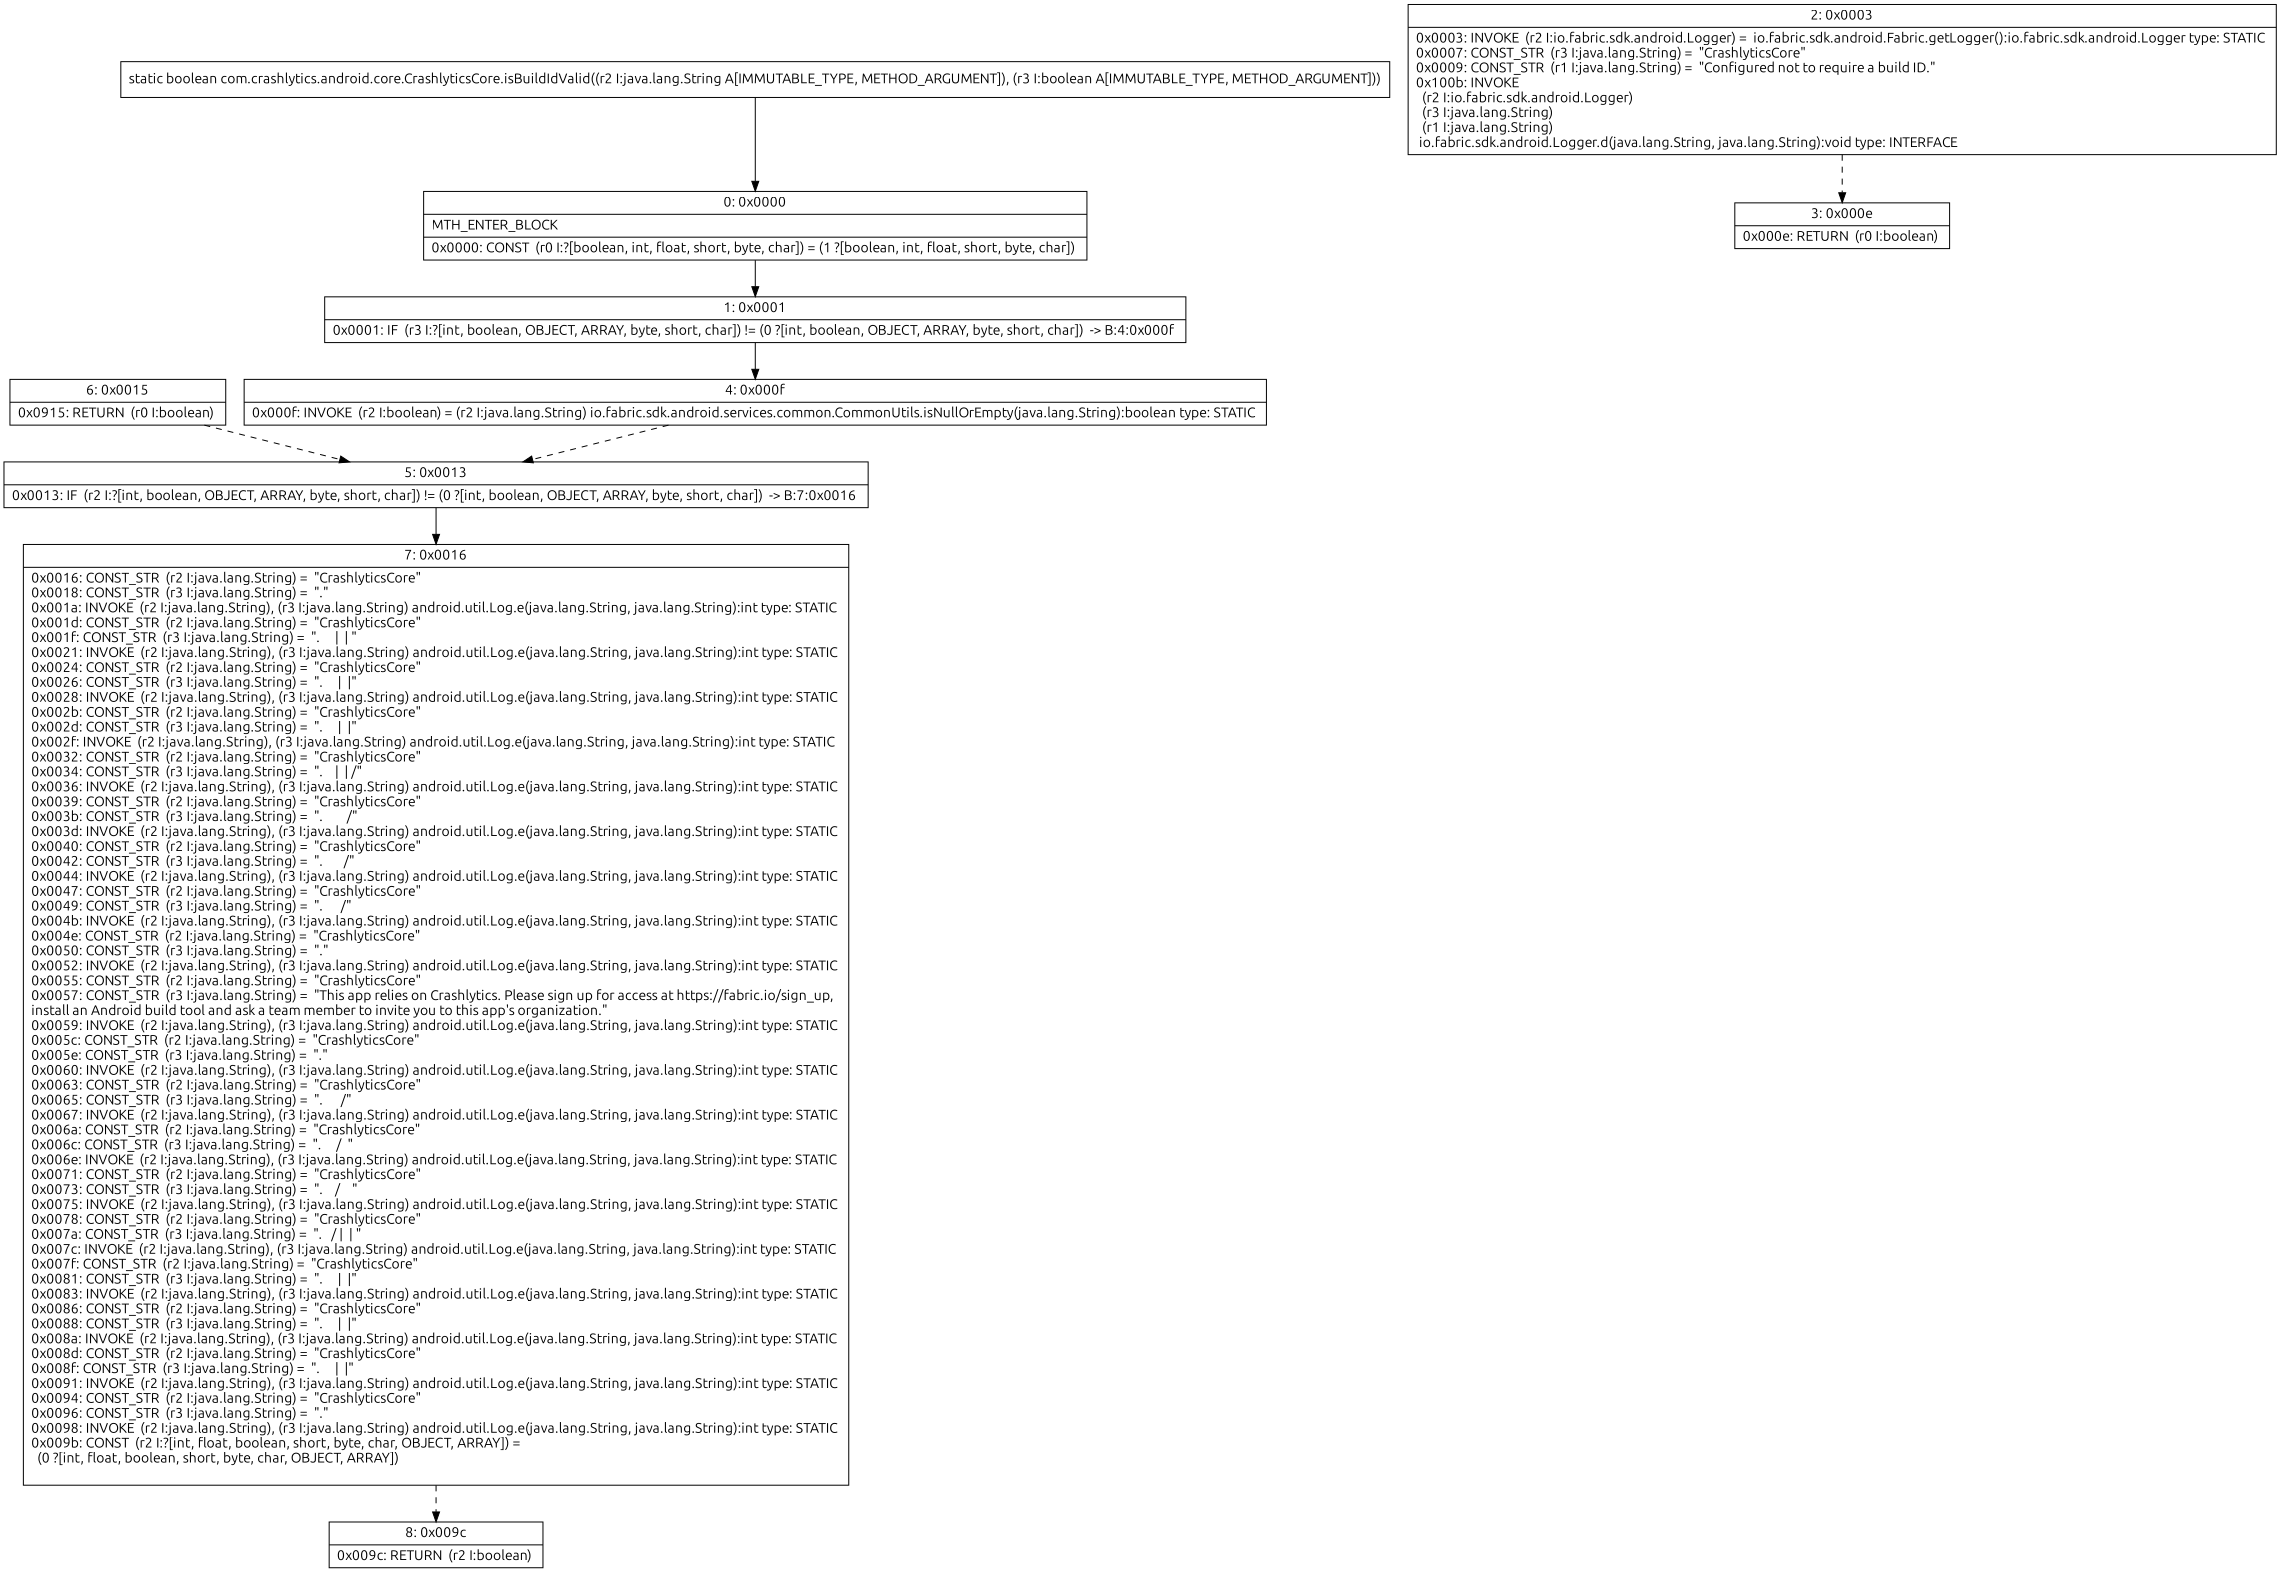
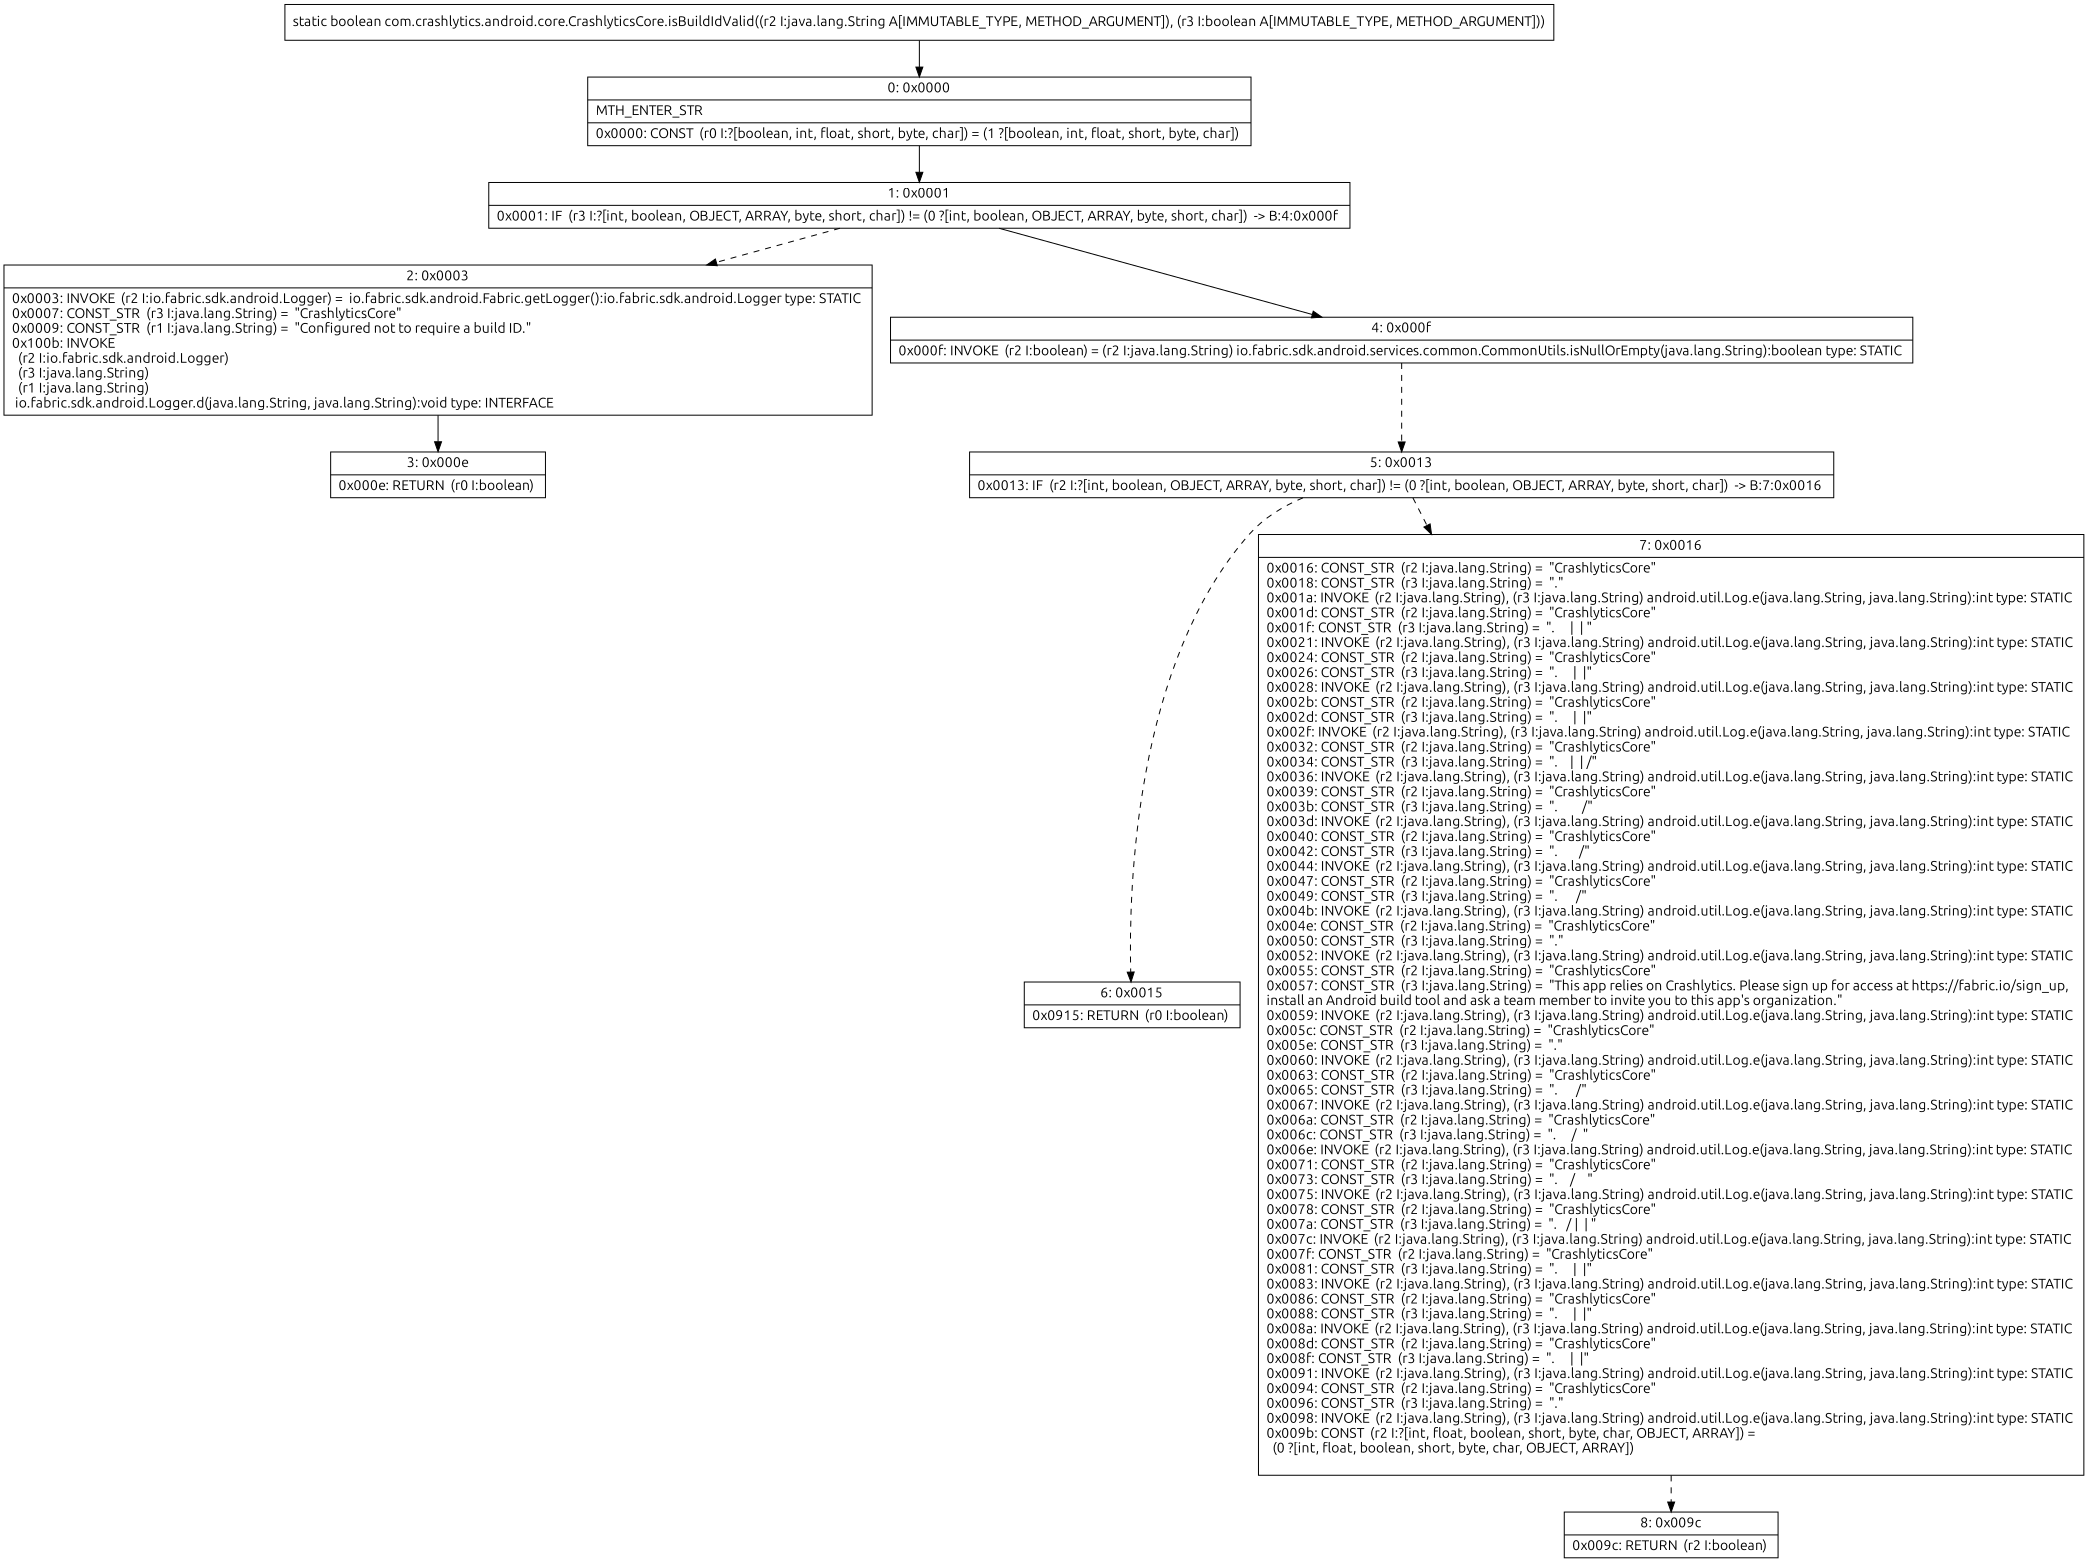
(1842, 174) -> (438, 428)
(495, 225) -> (650, 111)
none -> (778, 245)
(272, 442) -> (1160, 710)
(436, 521) -> (1420, 512)
